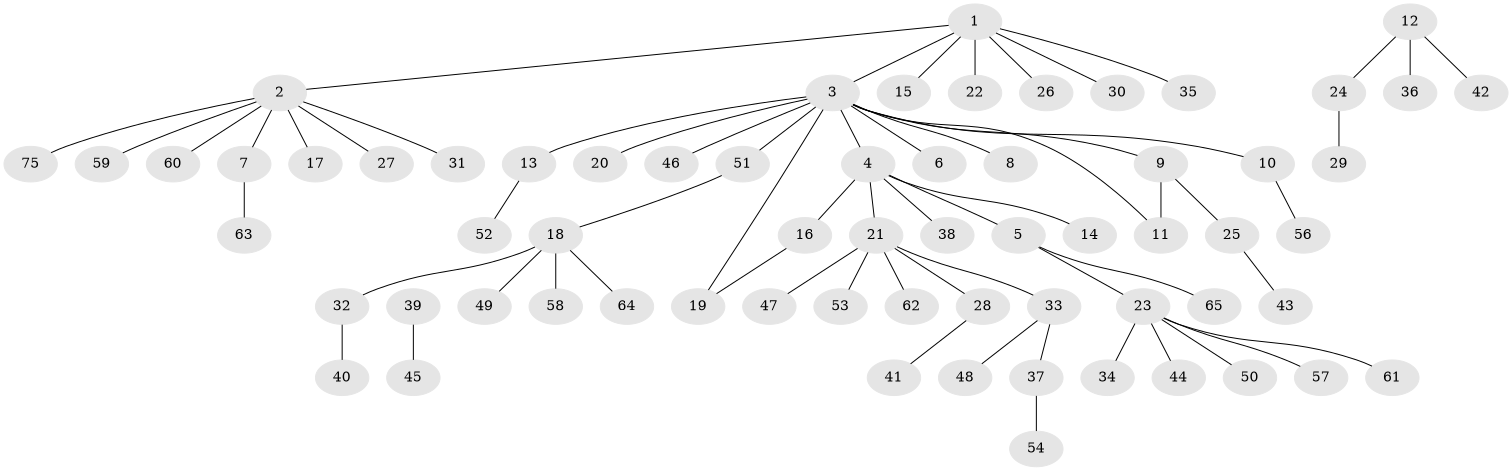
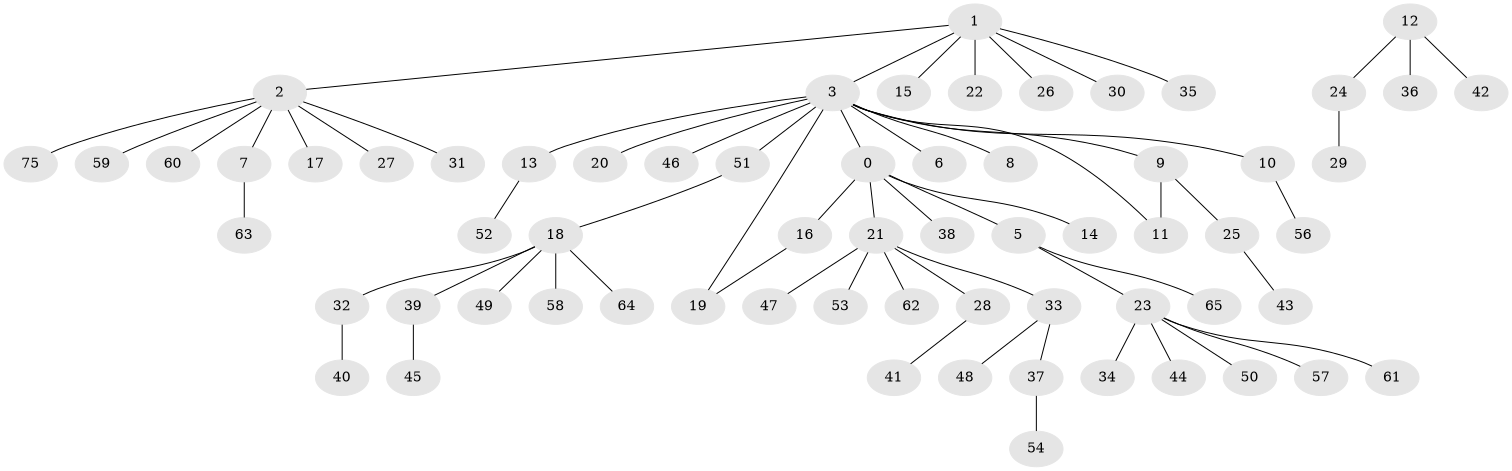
(868, 164) -> (868, 164)
none -> (485, 271)
